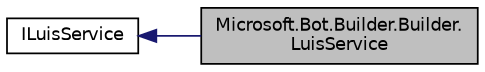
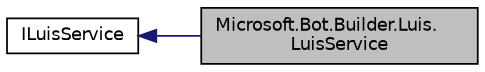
(340, 36) -> (340, 36)
